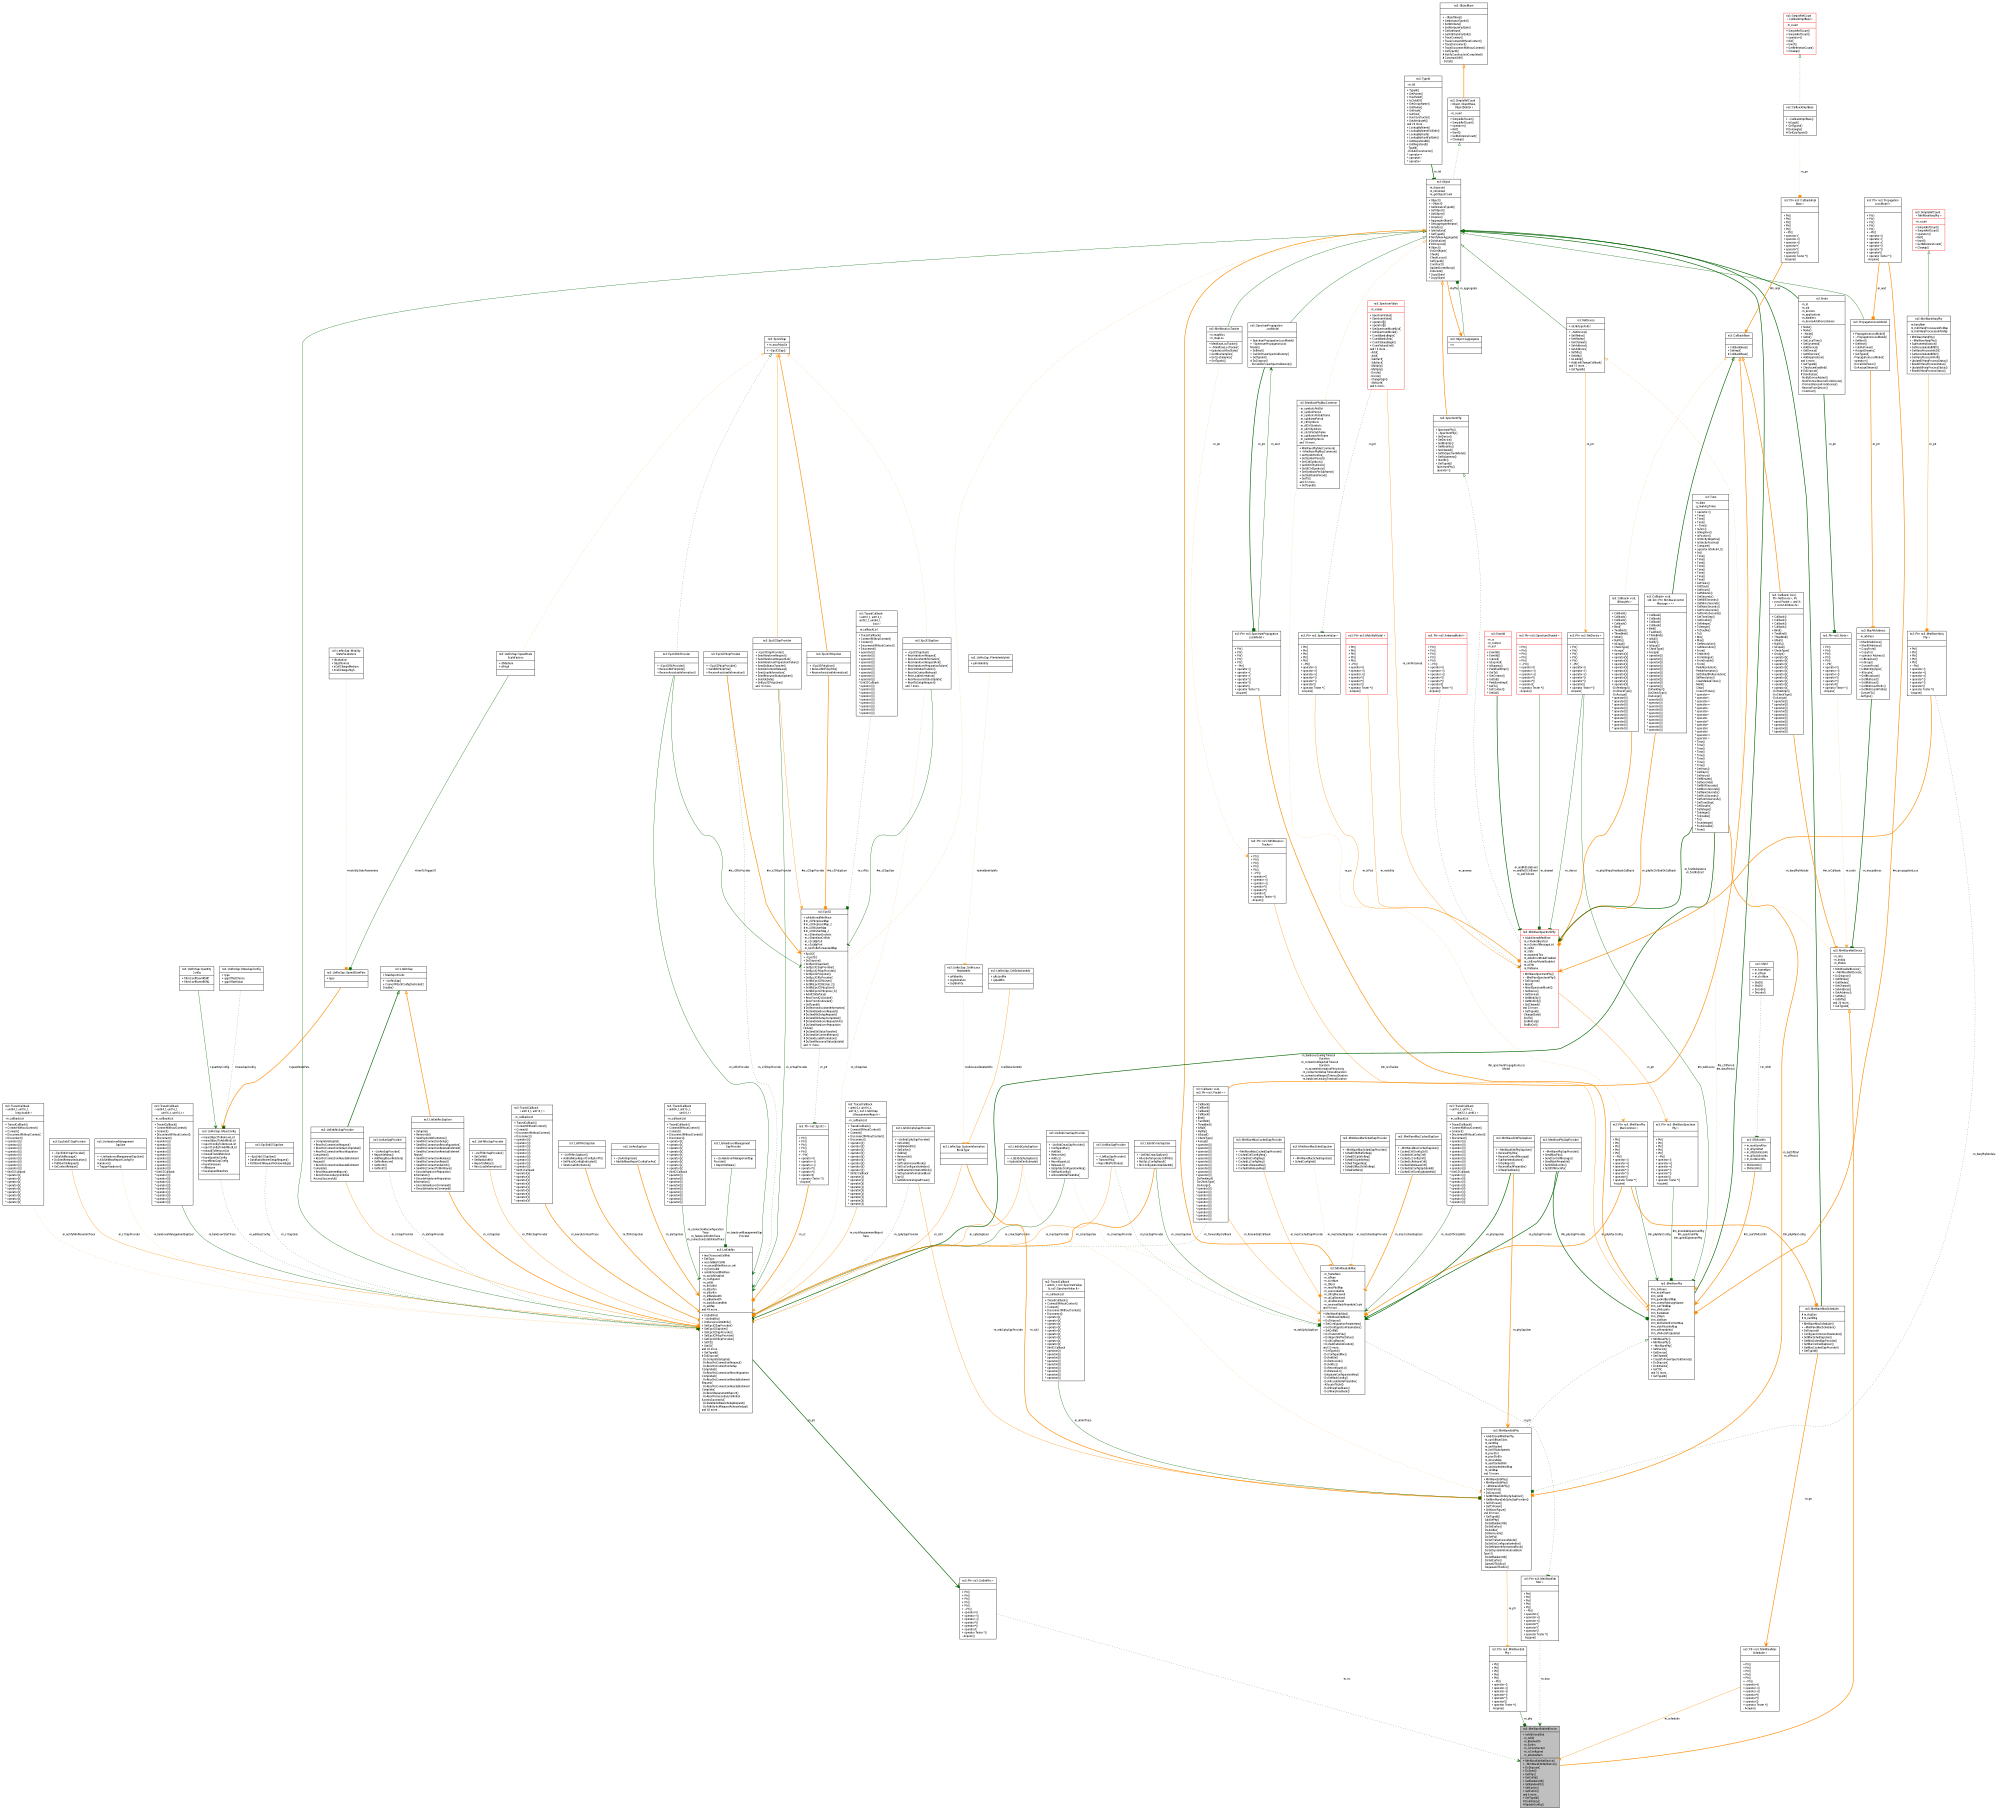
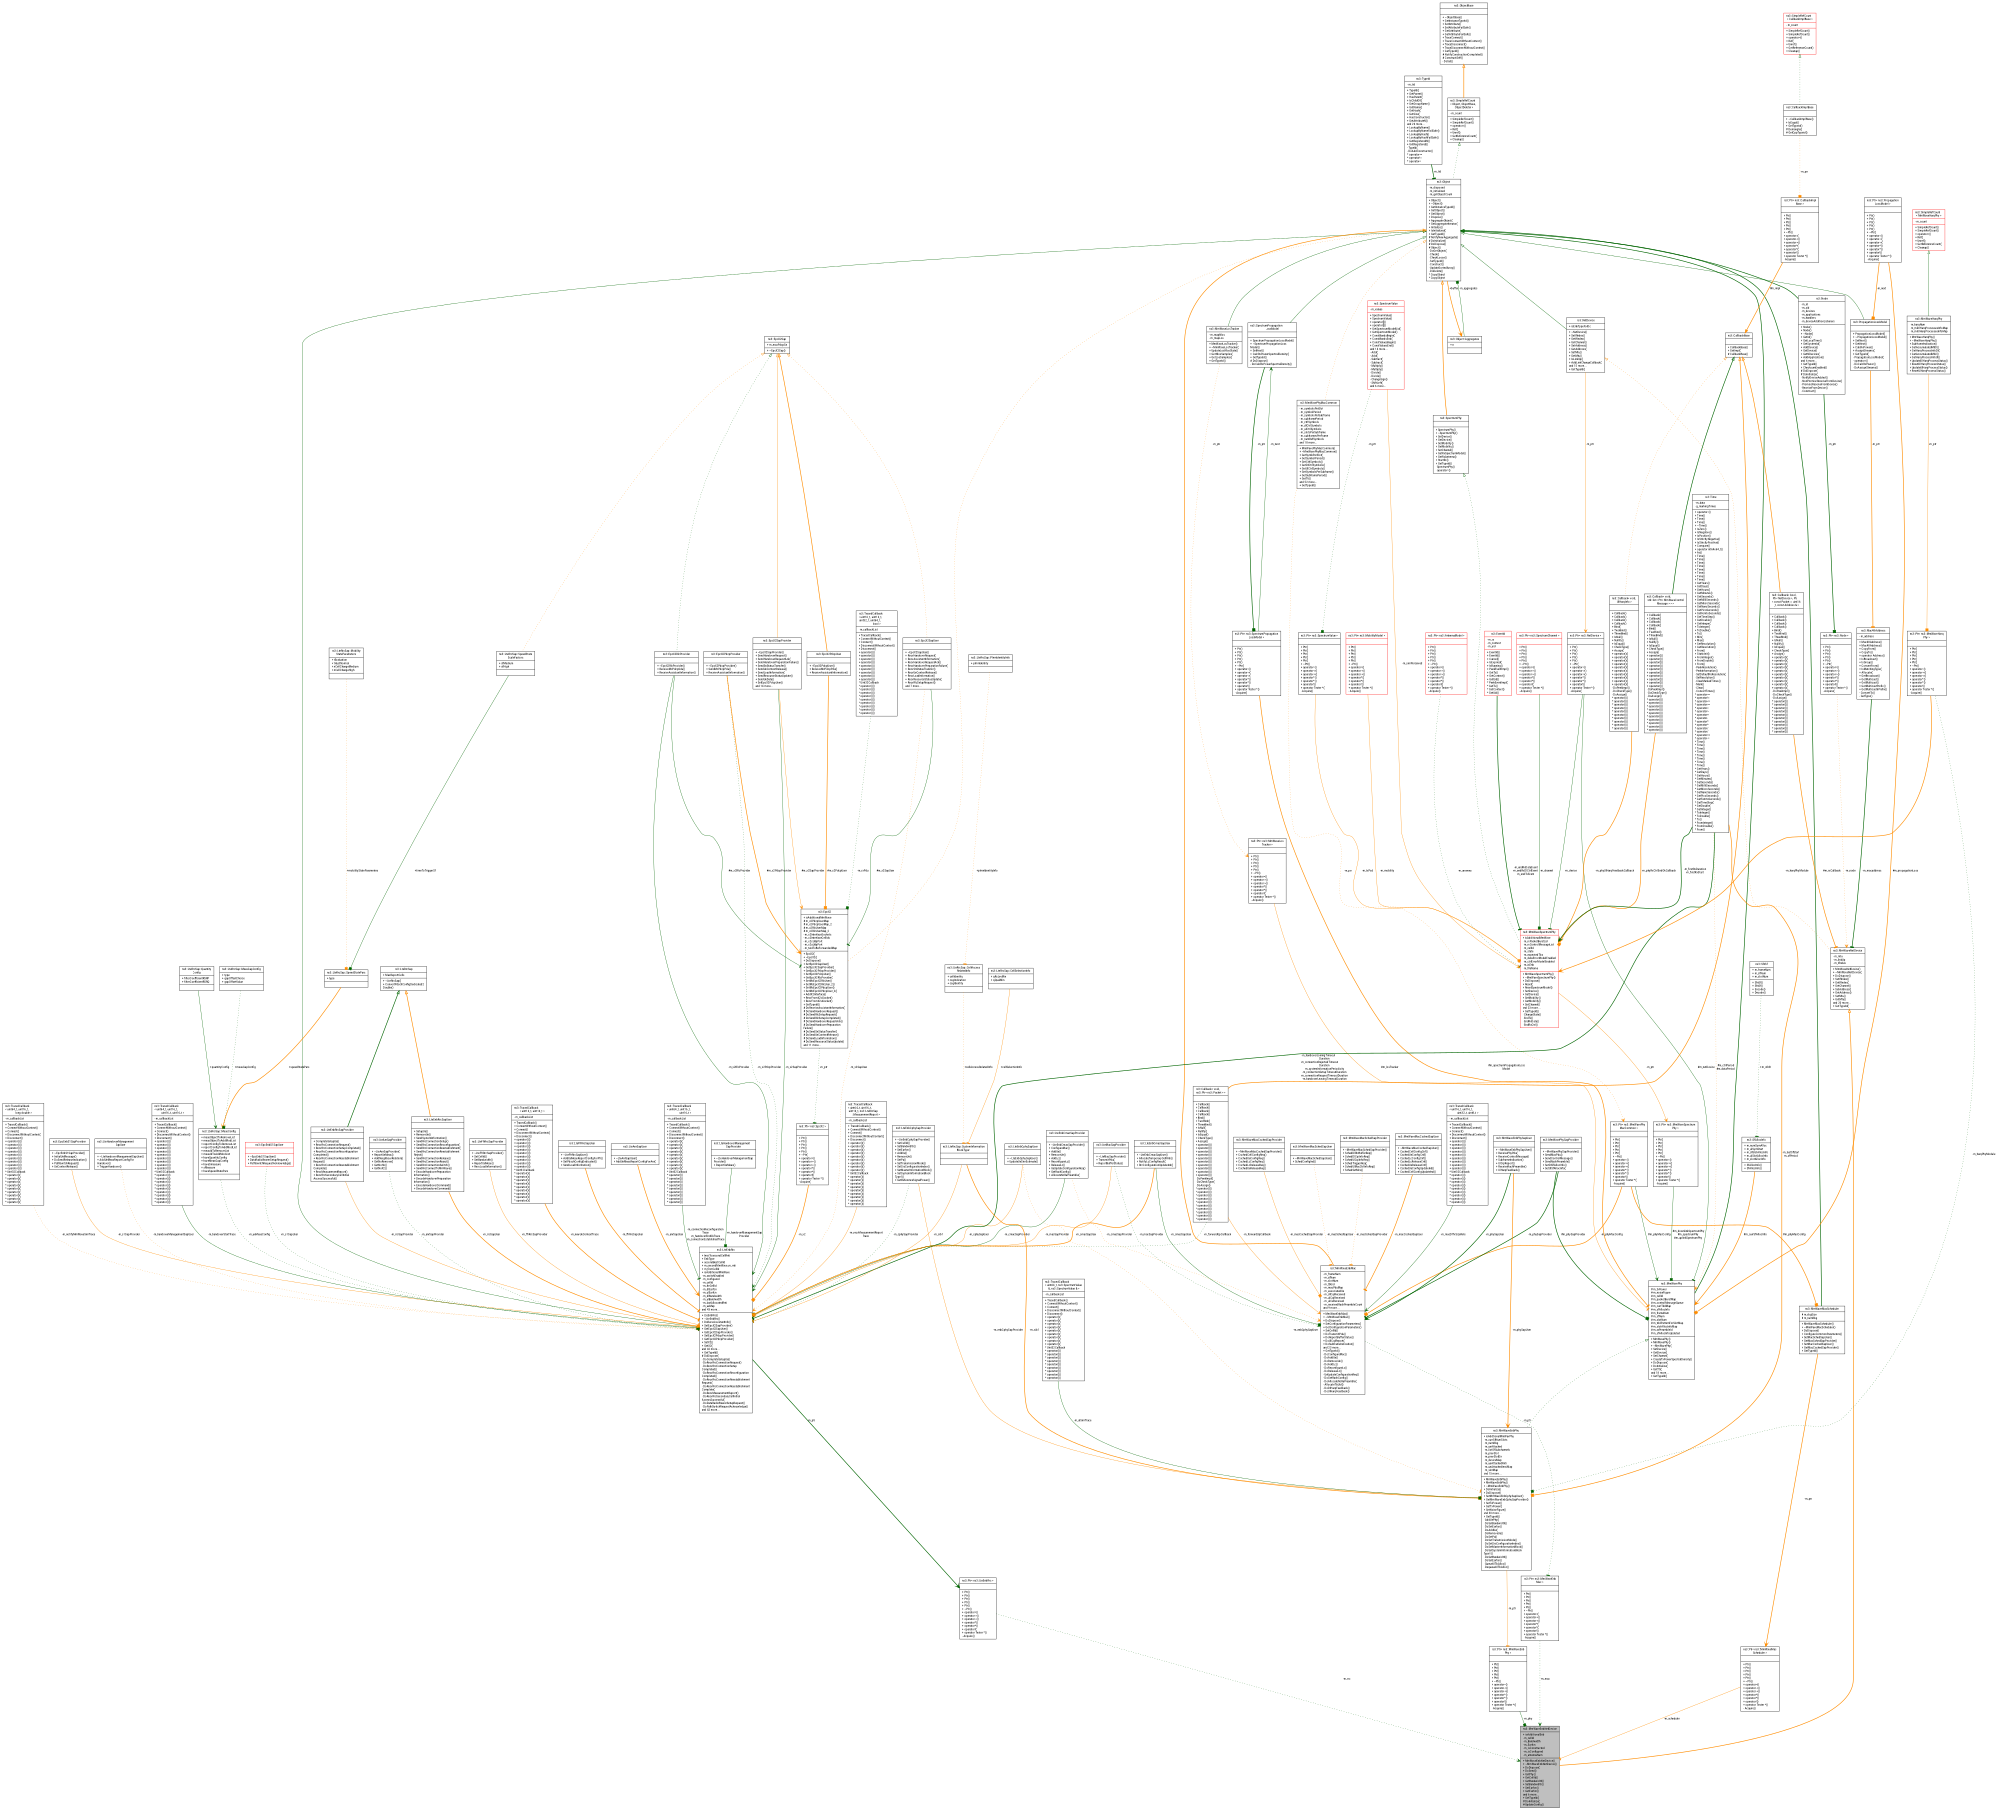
(1340, 509) -> (1340, 508)
(269, 1154) -> (269, 1154)
